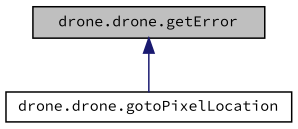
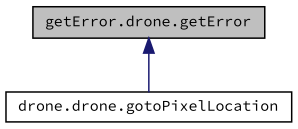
(149, 22) -> (149, 22)
